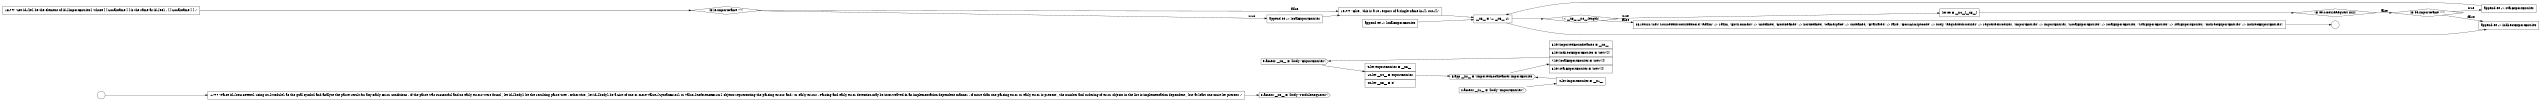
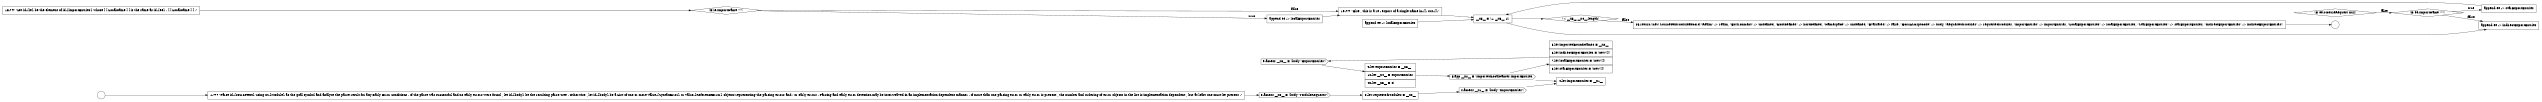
(1959, 13) -> none
(1547, 78) -> (1545, 81)
none -> (1390, 95)
